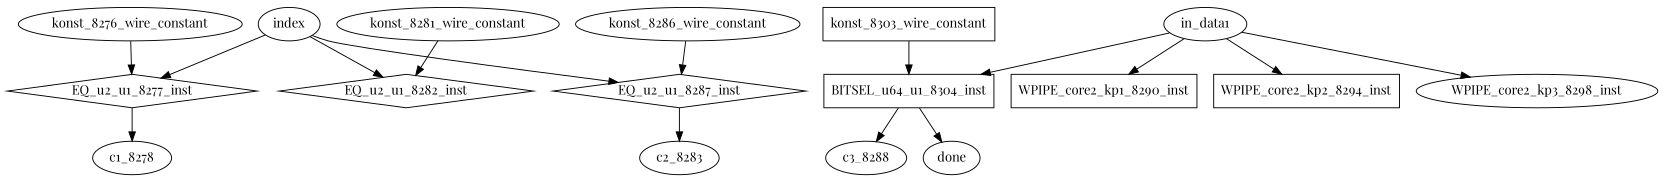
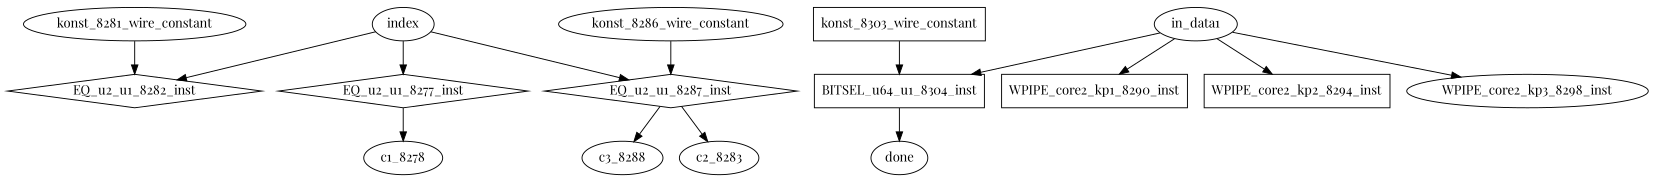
(130, 24) -> none
(890, 121) -> (650, 120)
